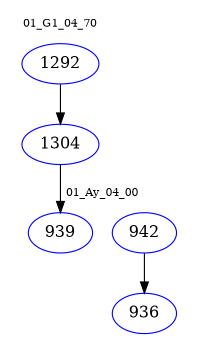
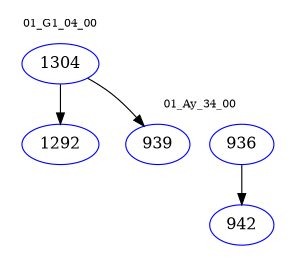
(60, 24) -> (60, 24)
(60, 99) -> (60, 99)
(102, 193) -> (200, 105)
(144, 268) -> (242, 179)
